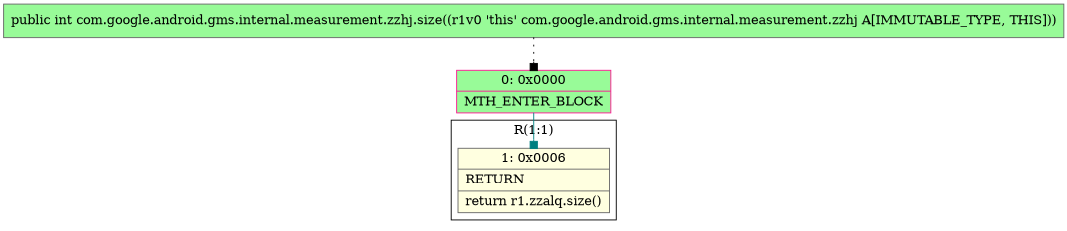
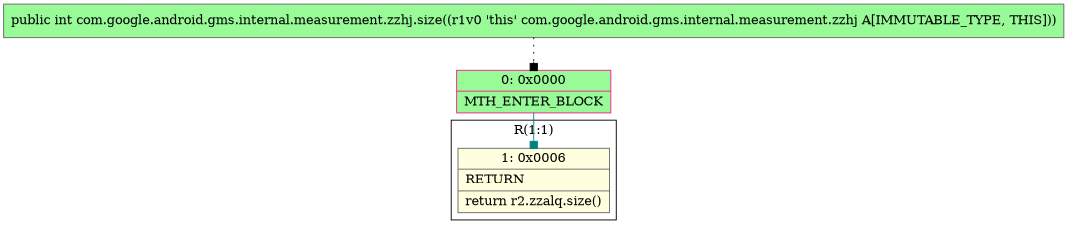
(534, 201) -> (534, 201)
